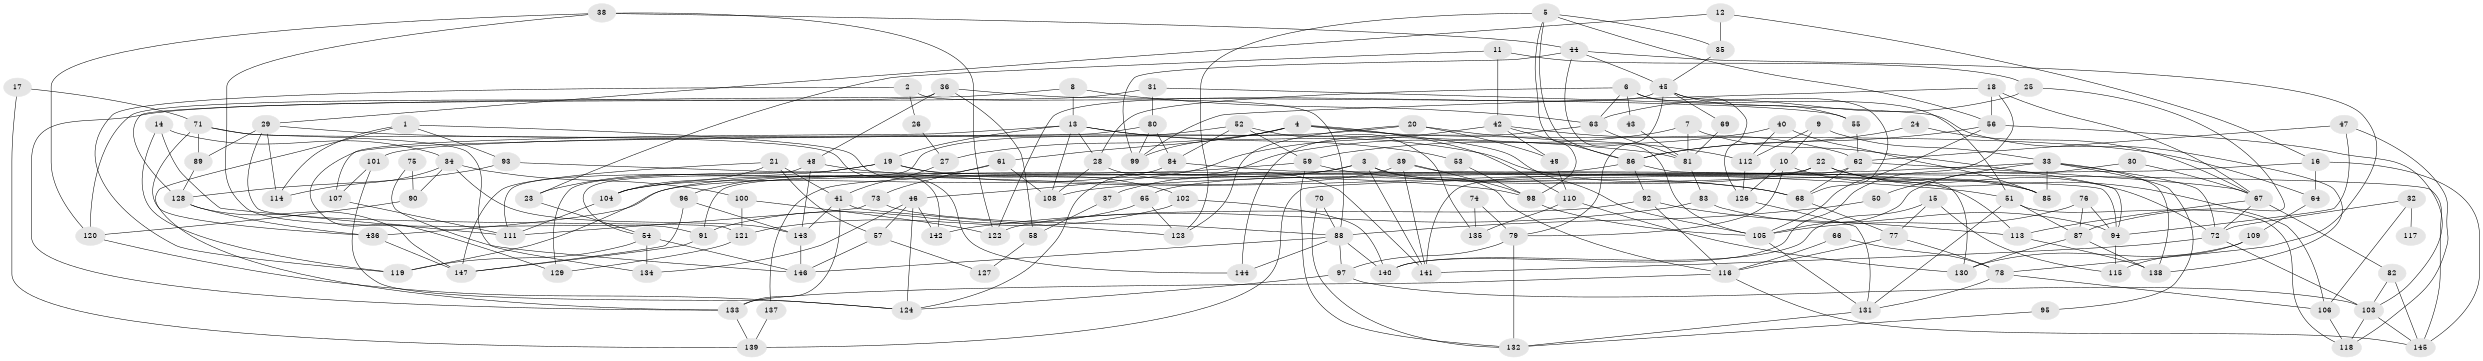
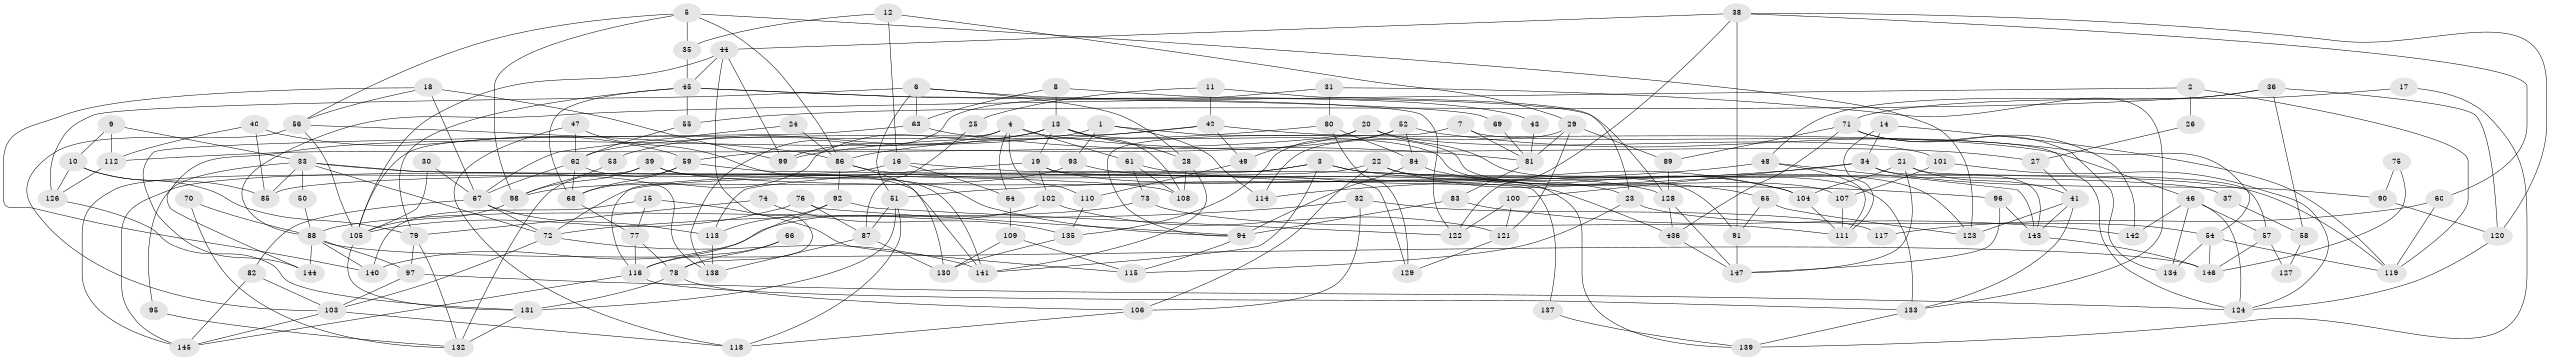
(1811, 106) -> none
none -> (2440, 199)
(1753, 248) -> (1010, 251)
none -> (1388, 261)
